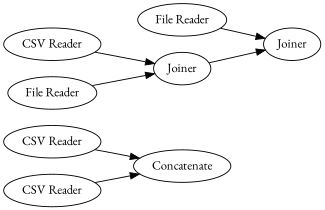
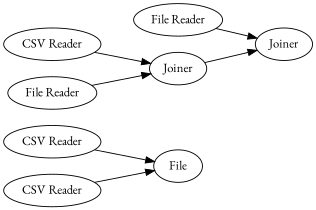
(182, 166) -> (178, 166)
